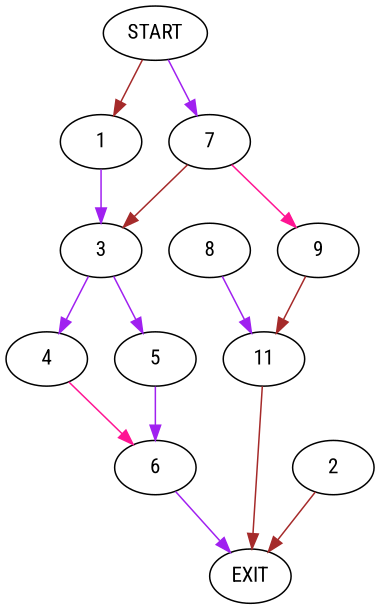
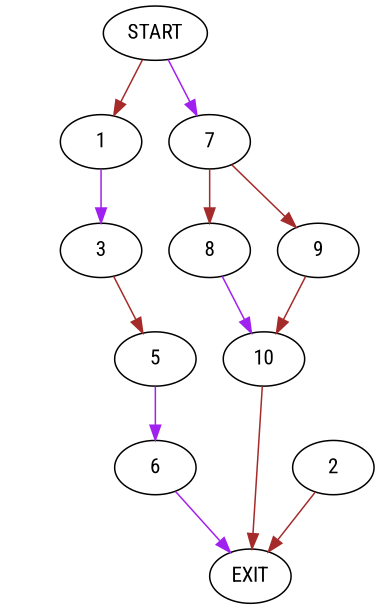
(161, 191) -> (210, 189)
(258, 191) -> (258, 191)
(125, 298) -> (125, 298)
(47, 359) -> none
(264, 359) -> (264, 359)
